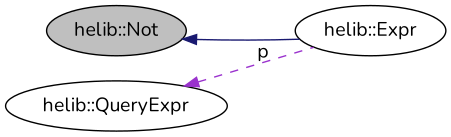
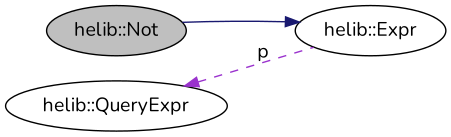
(248, 40) -> (234, 21)
